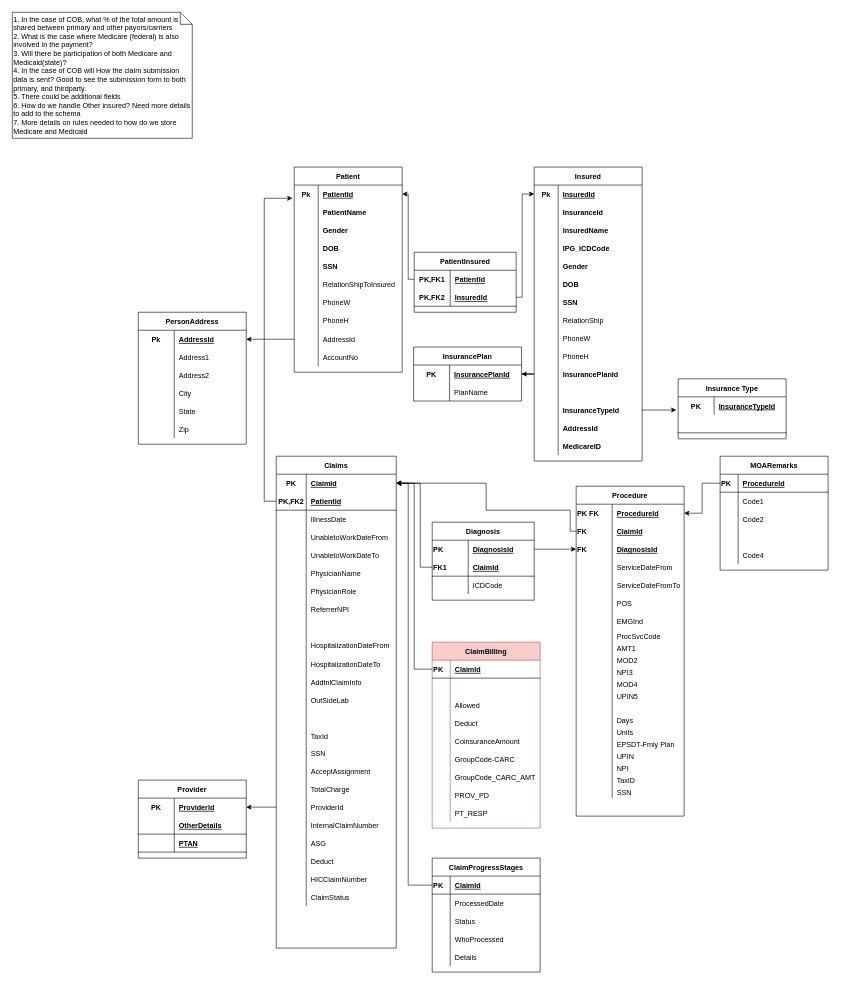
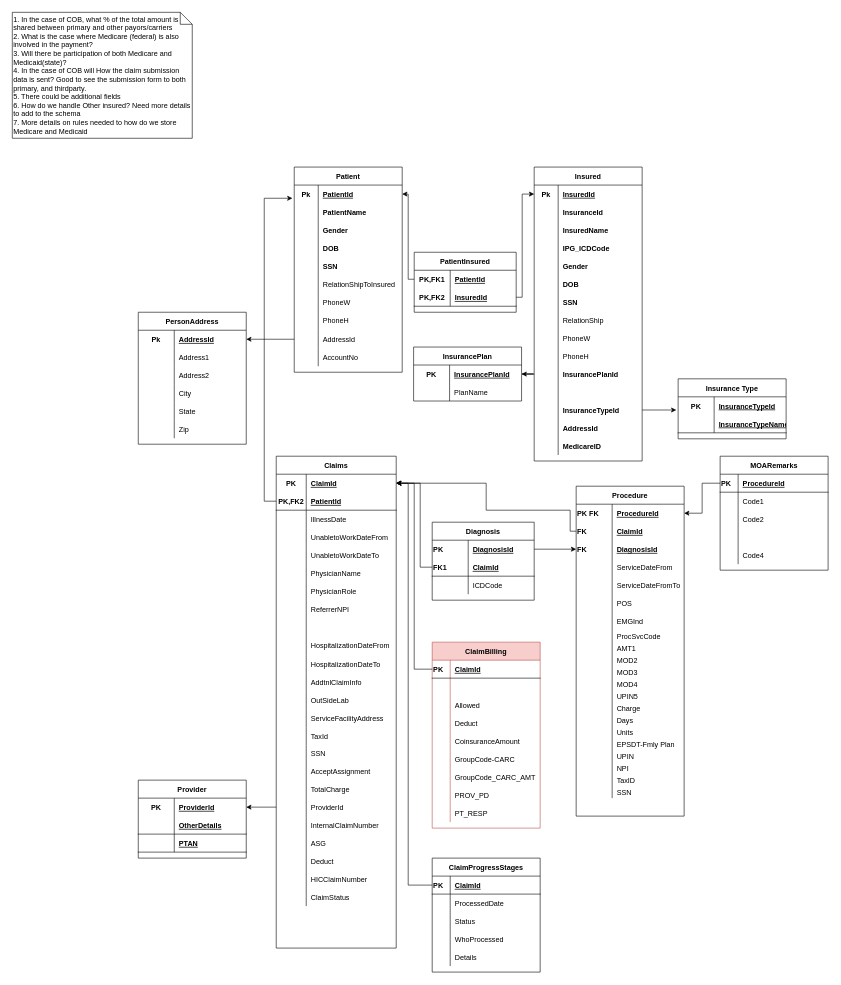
none -> (750, 424)
(625, 673) -> (625, 673)
none -> (648, 708)
none -> (351, 719)
